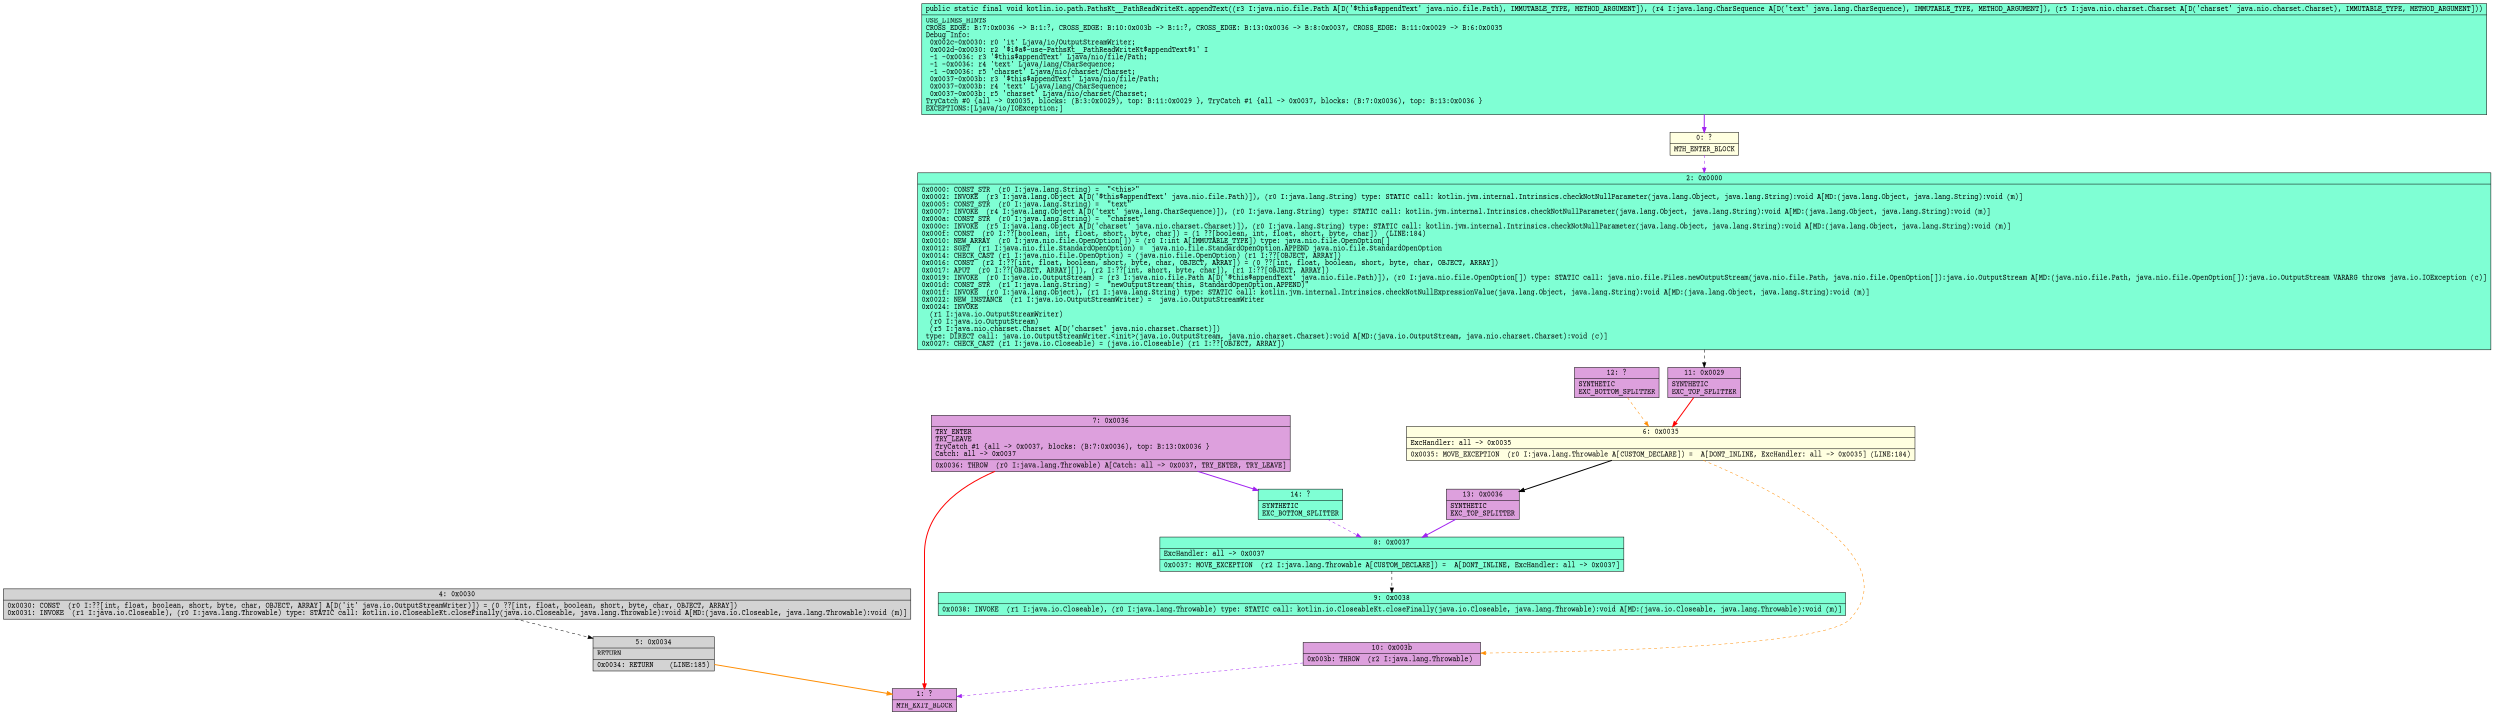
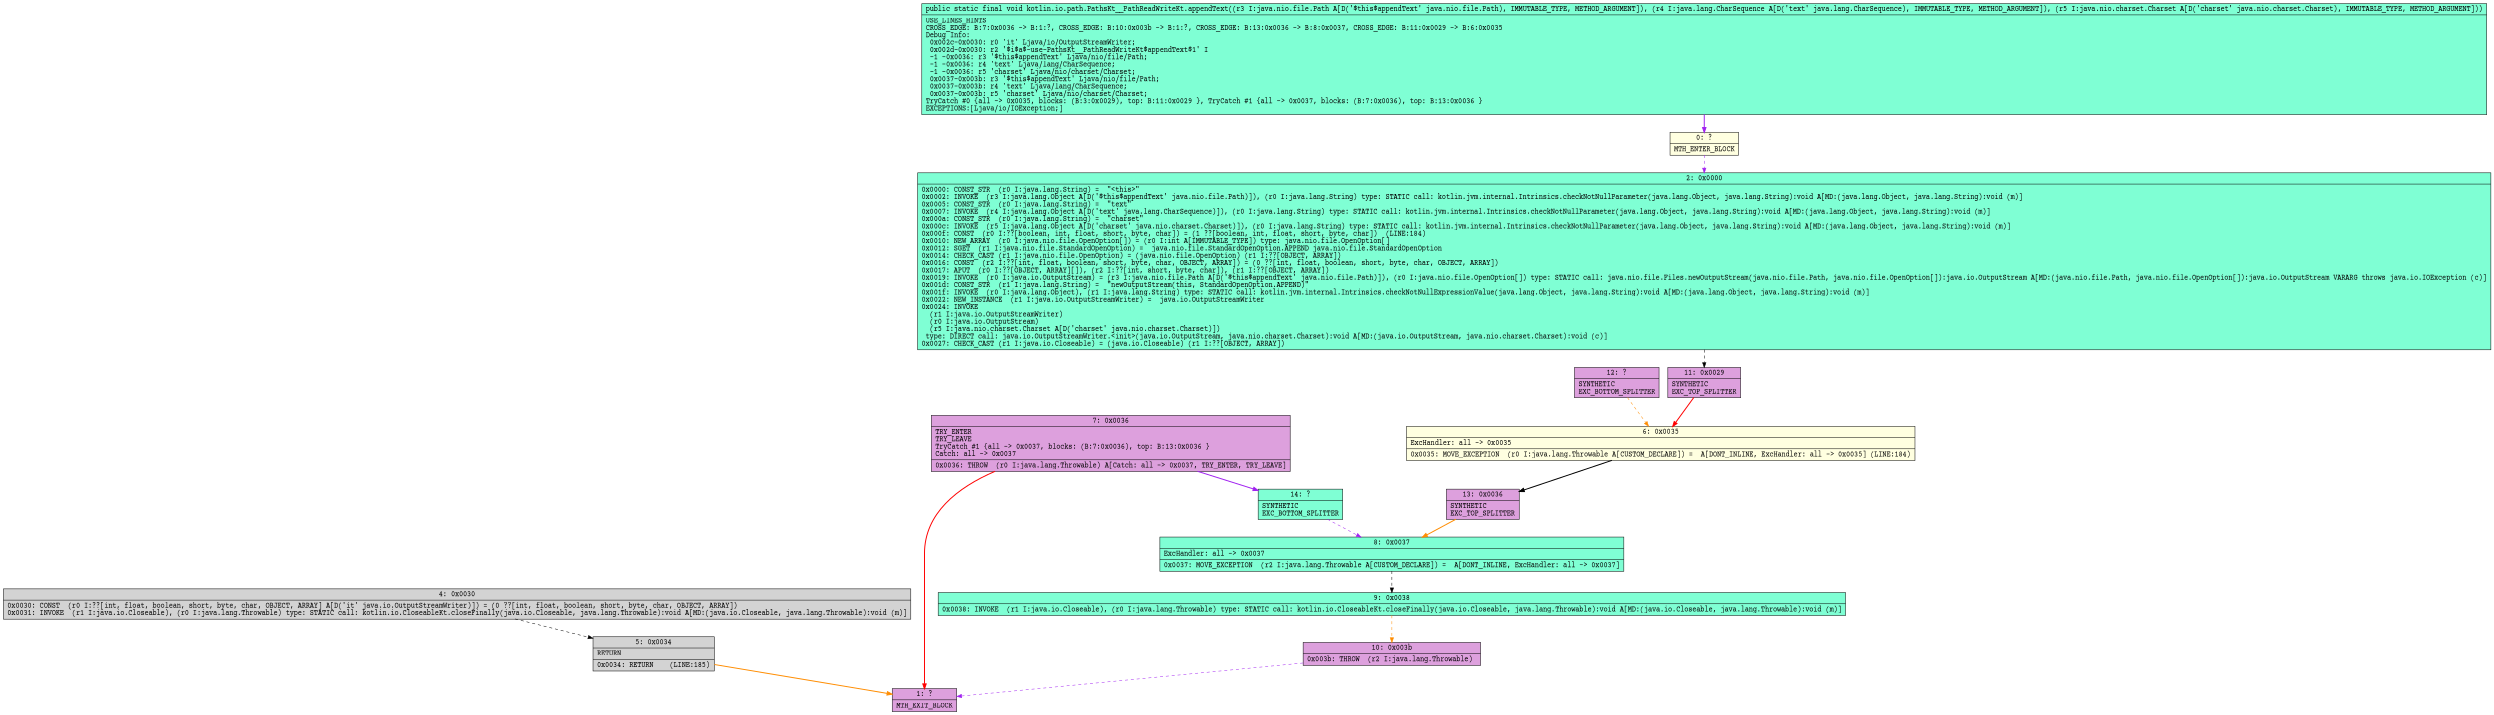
(1441, 527) -> (1441, 527)
(1793, 636) -> (1392, 626)
